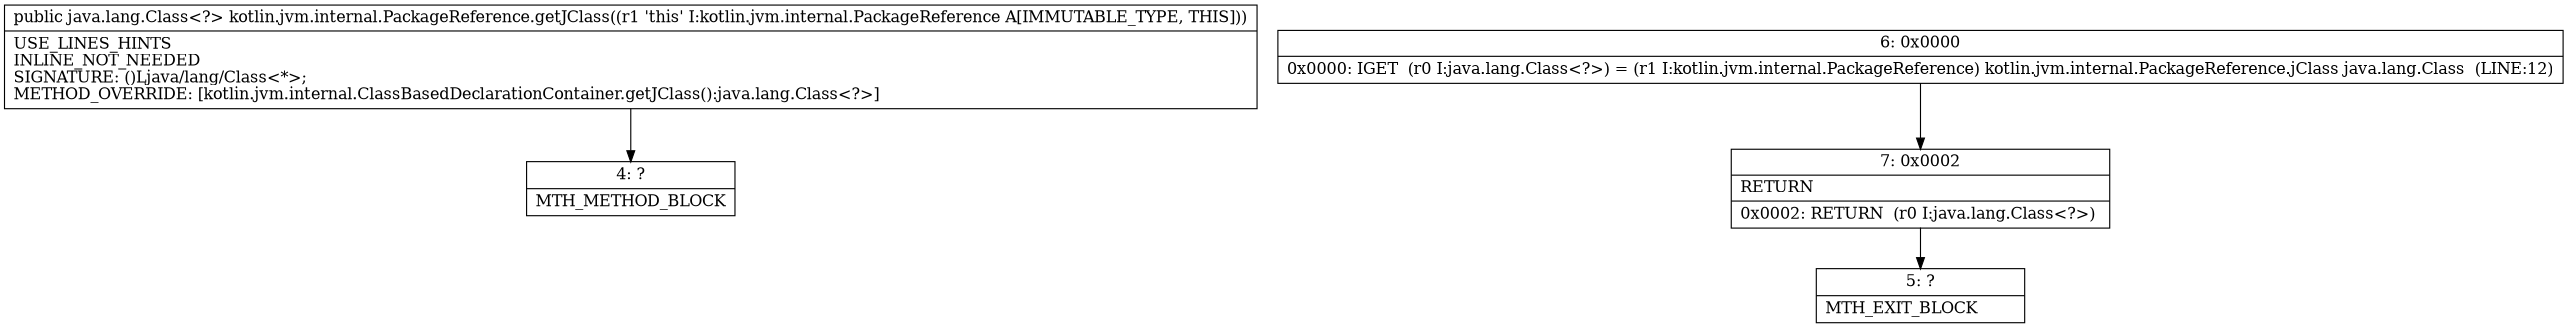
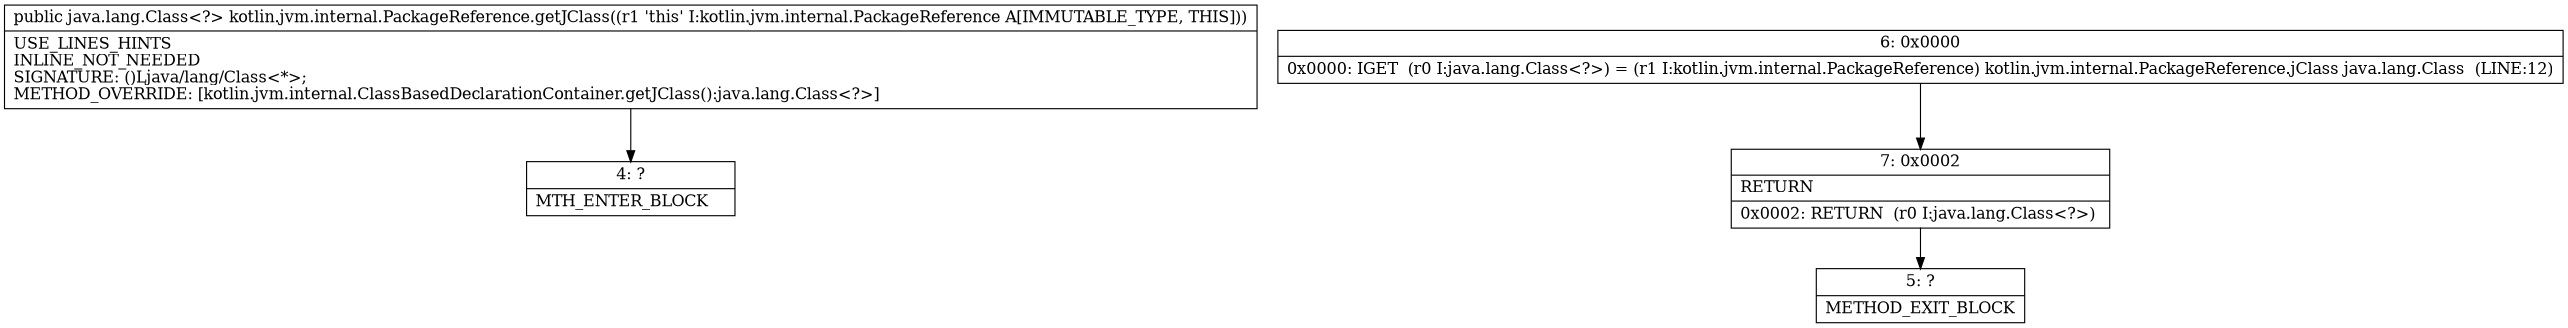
(631, 202) -> (622, 202)
(1902, 309) -> (1920, 309)
